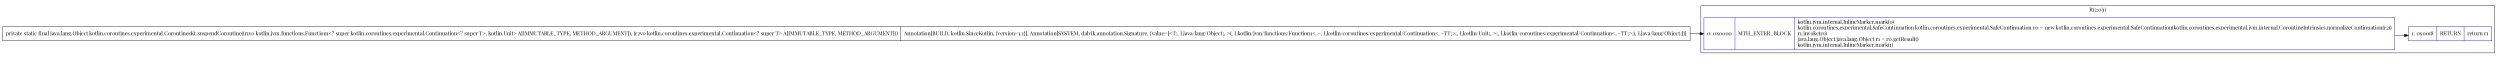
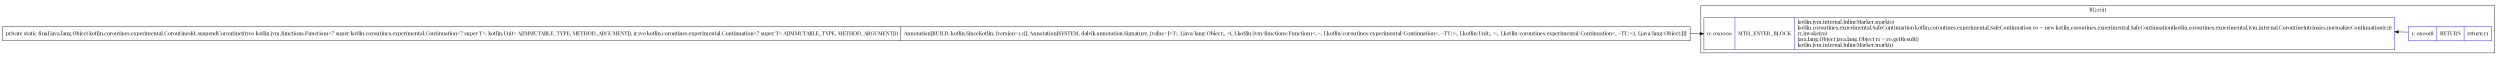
(2400, 36) -> (2403, 32)
